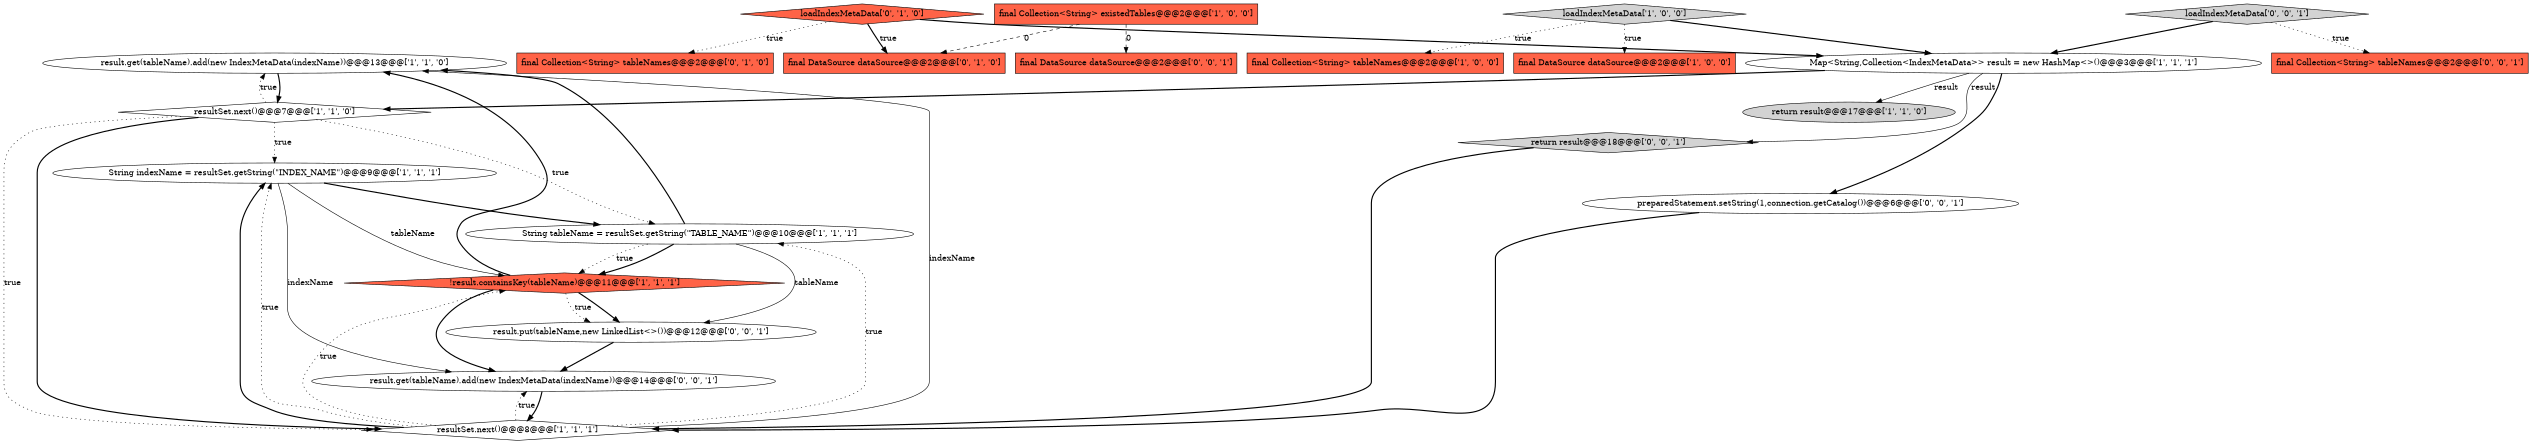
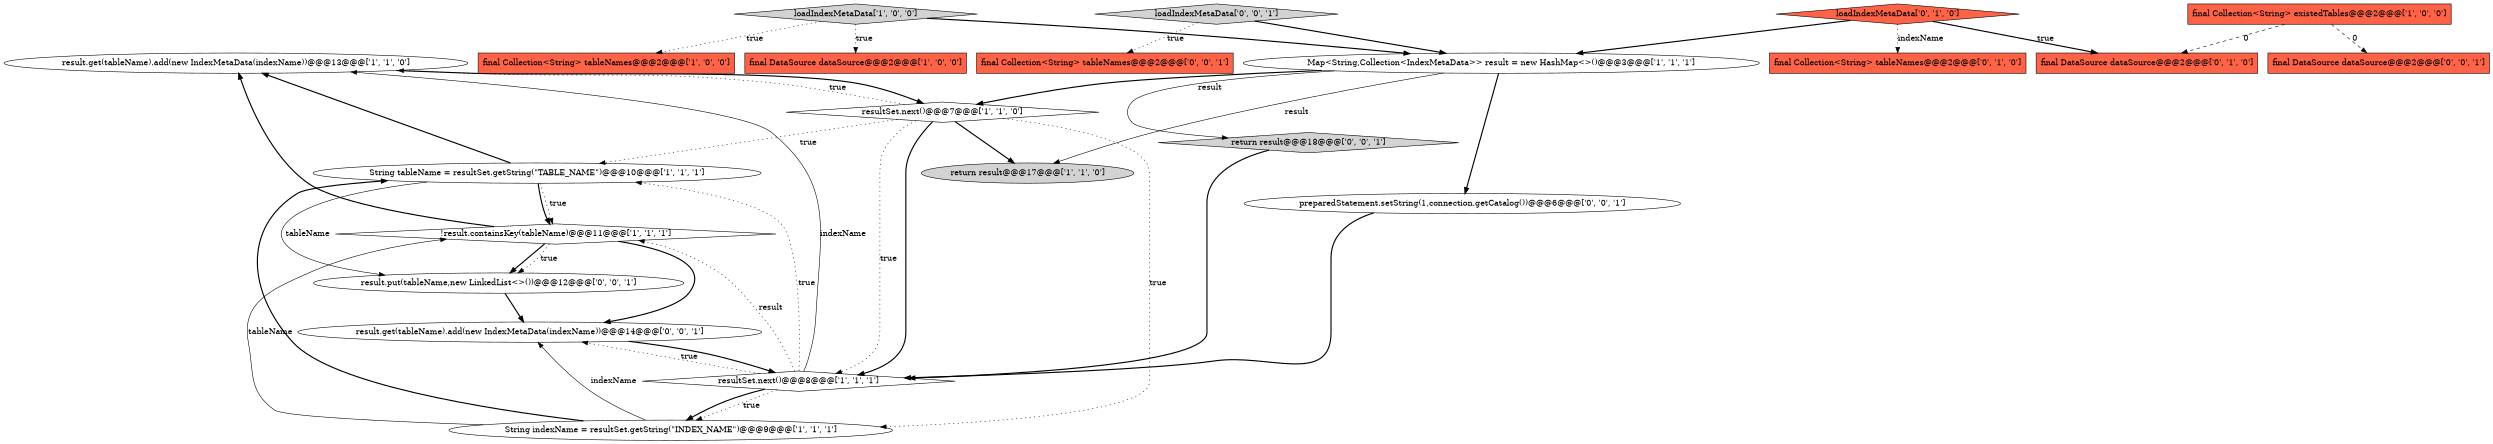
(775, 39) -> (1921, 39)
none -> (982, 141)
(564, 283) -> (556, 234)
(328, 357) -> (771, 308)
